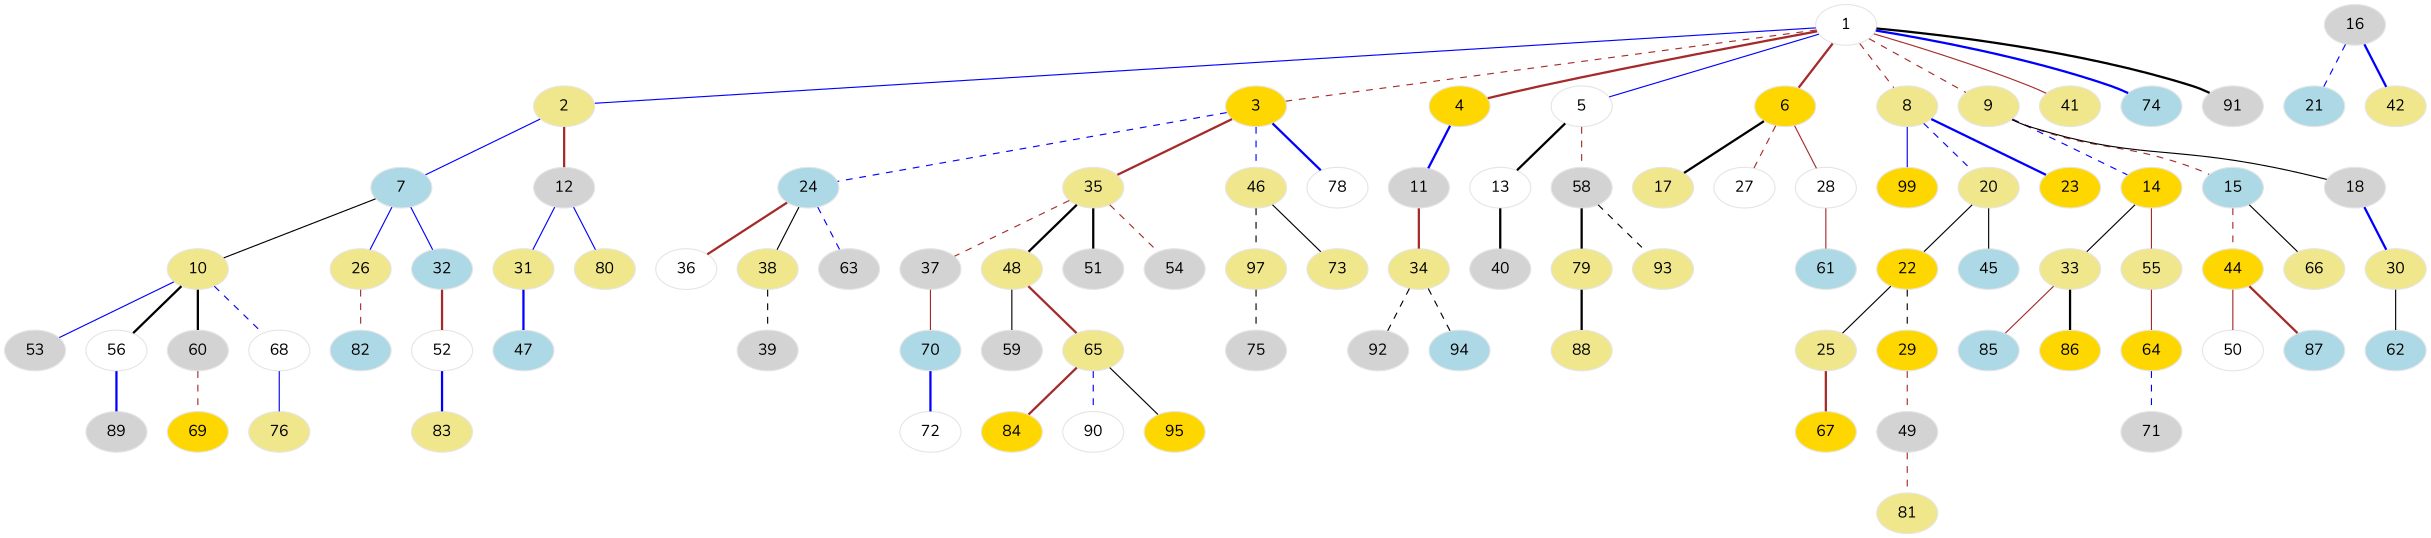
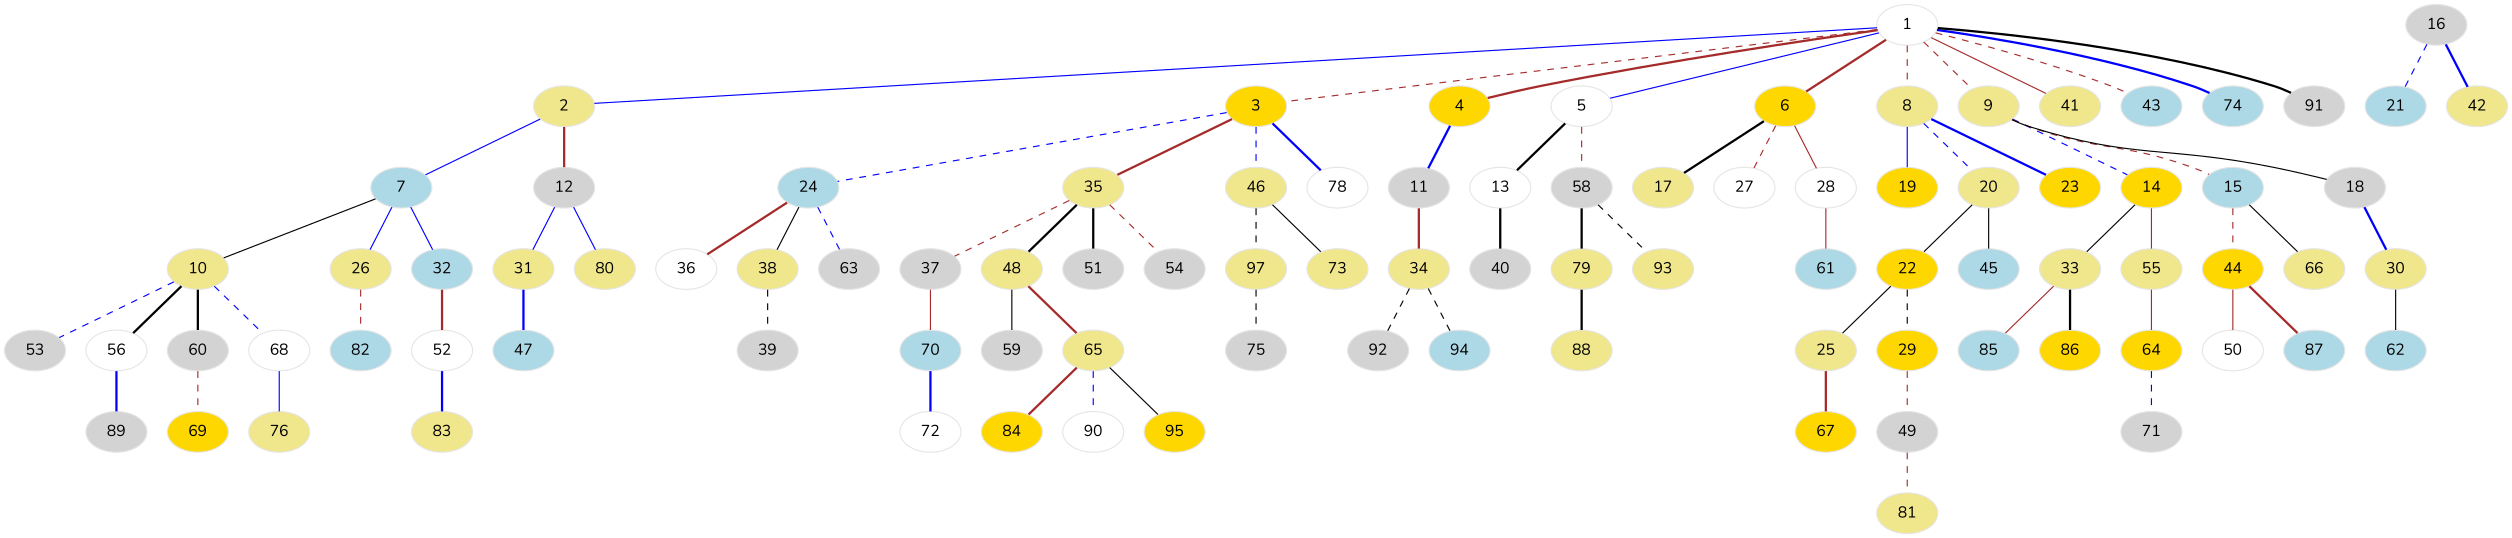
none -> (2151, 106)
(1907, 188) -> (1907, 188)
(116, 310) -> (116, 310)
